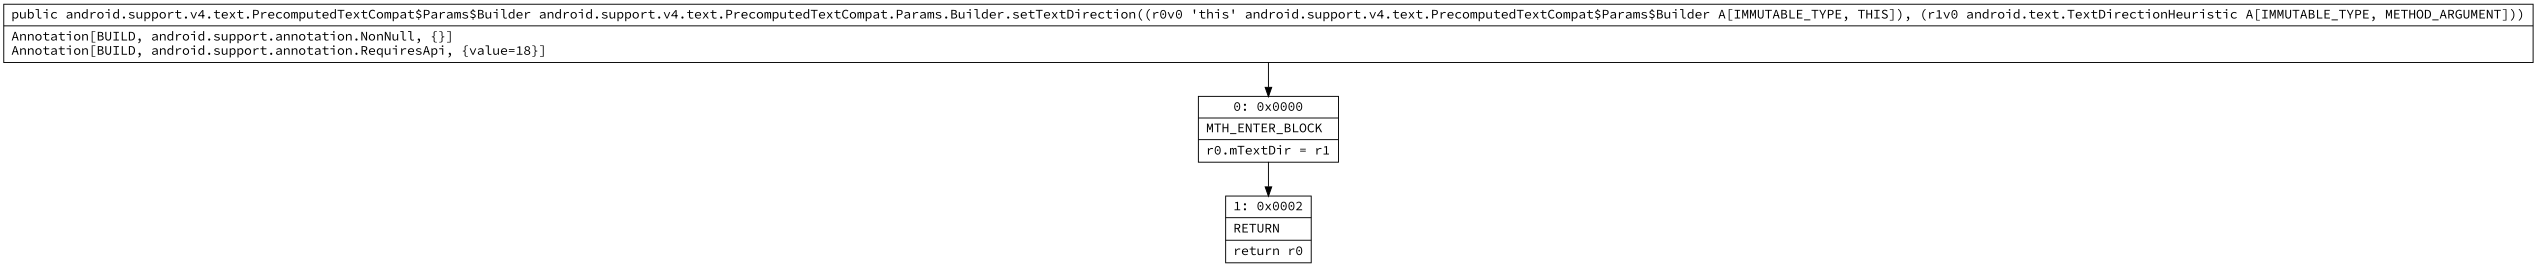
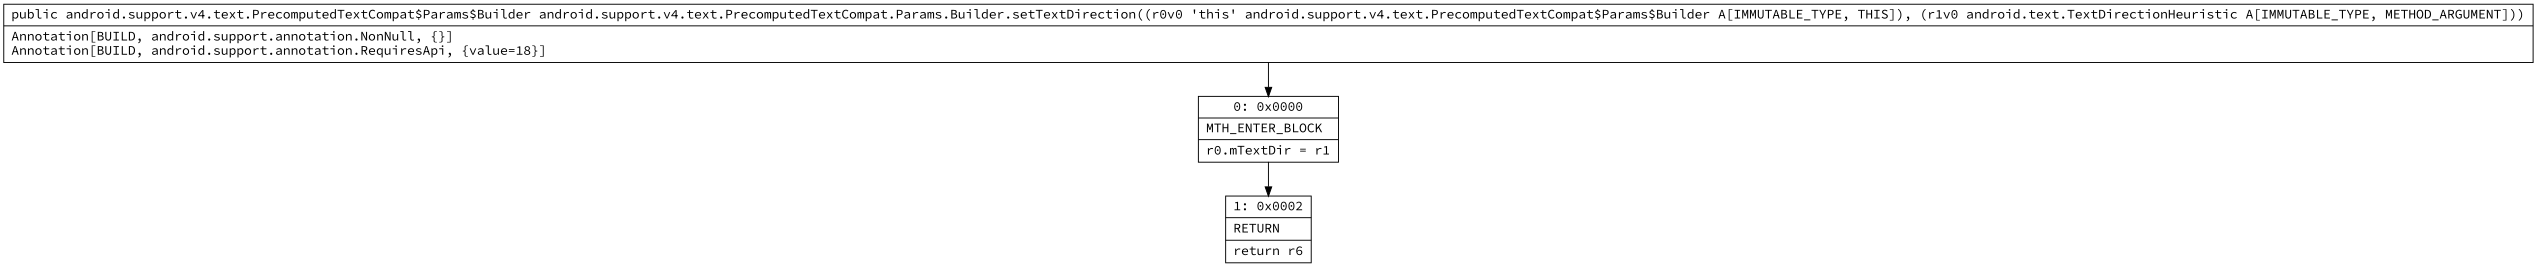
(1268, 251) -> (1268, 251)
